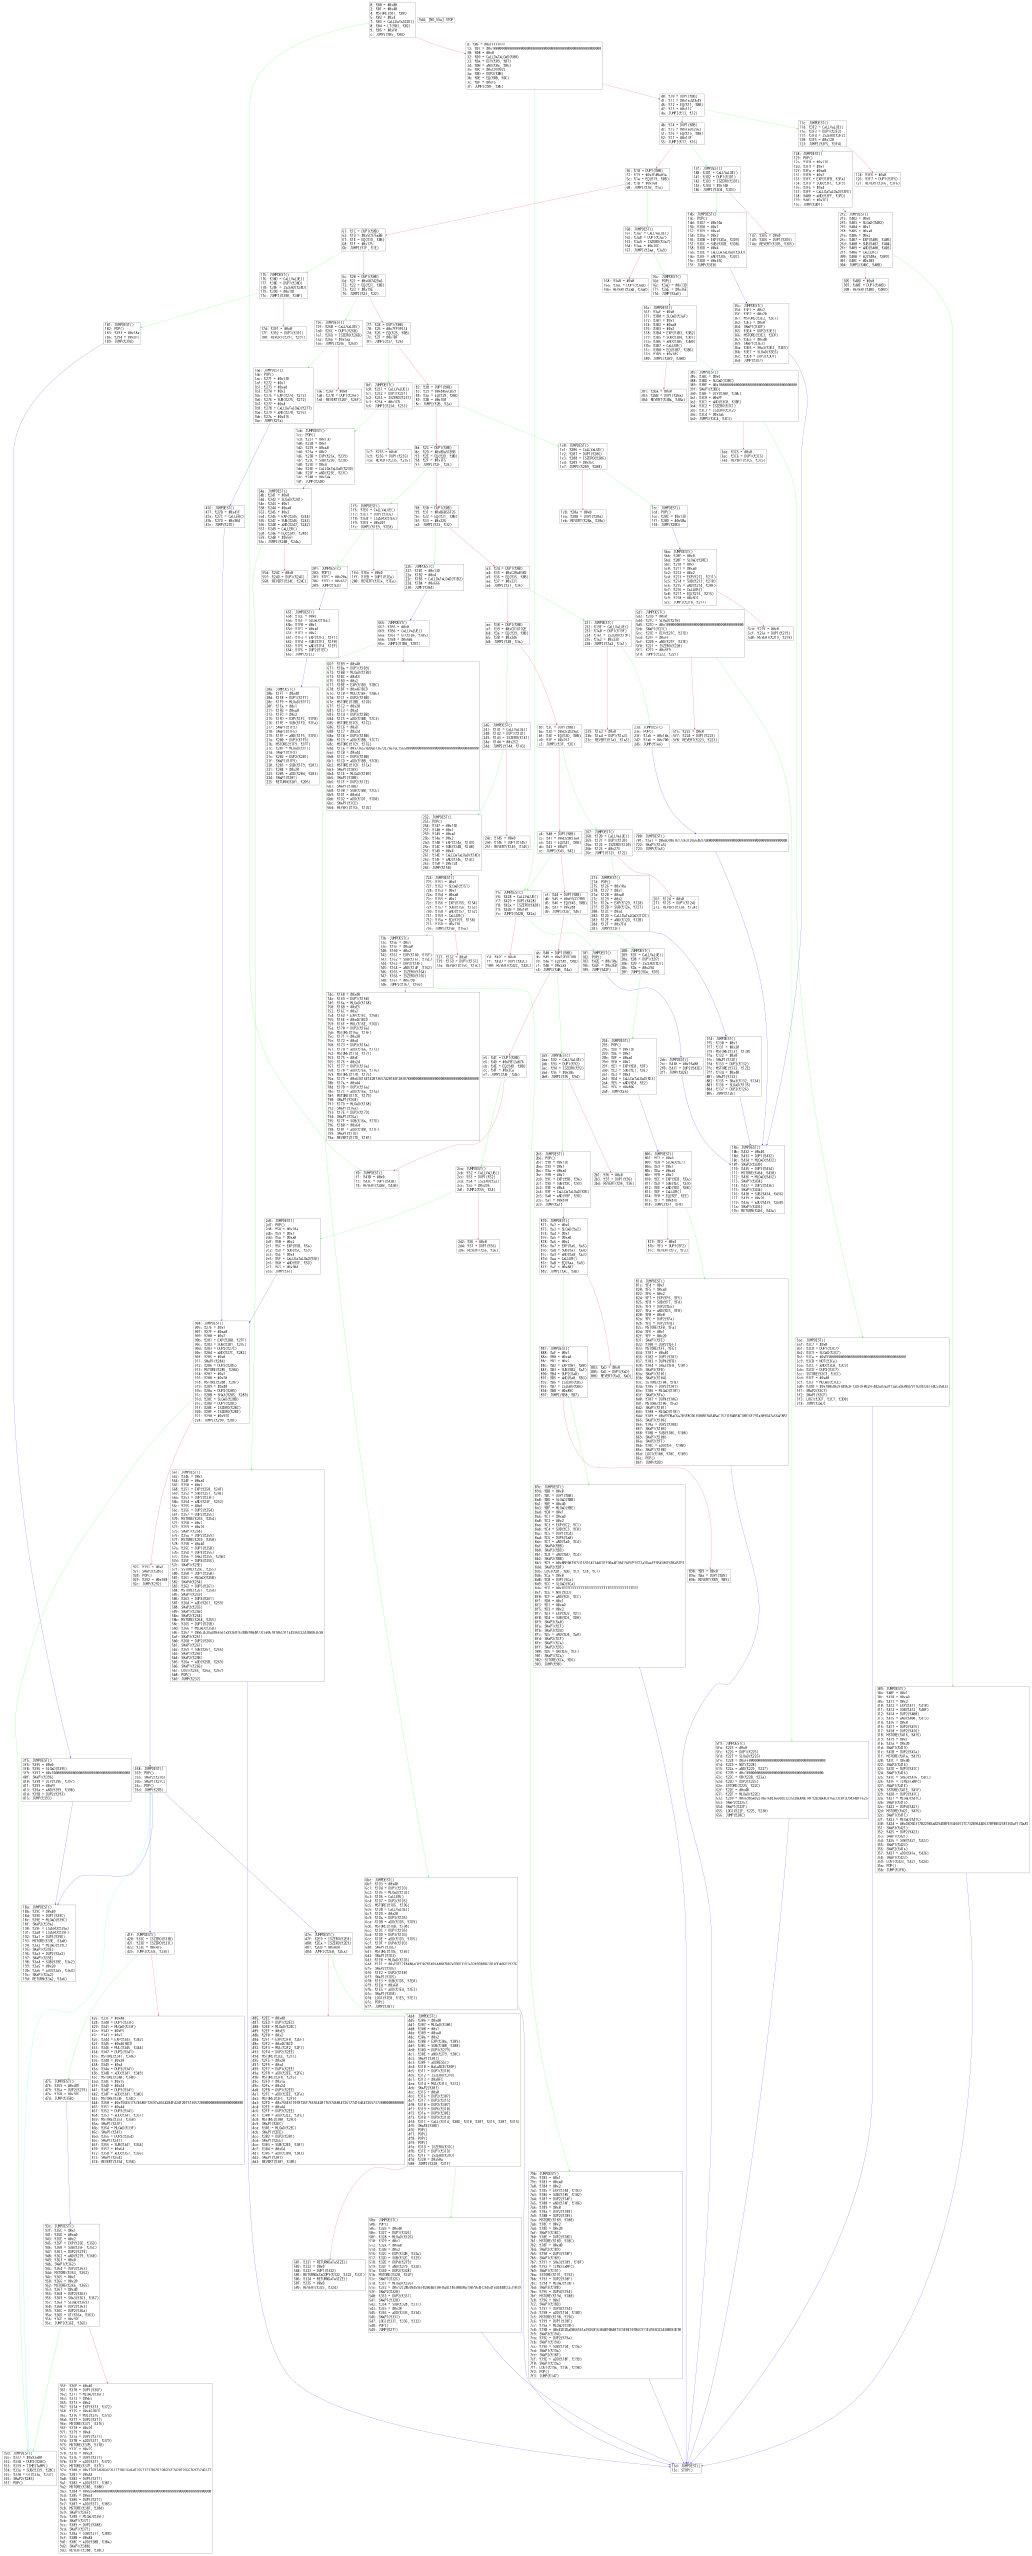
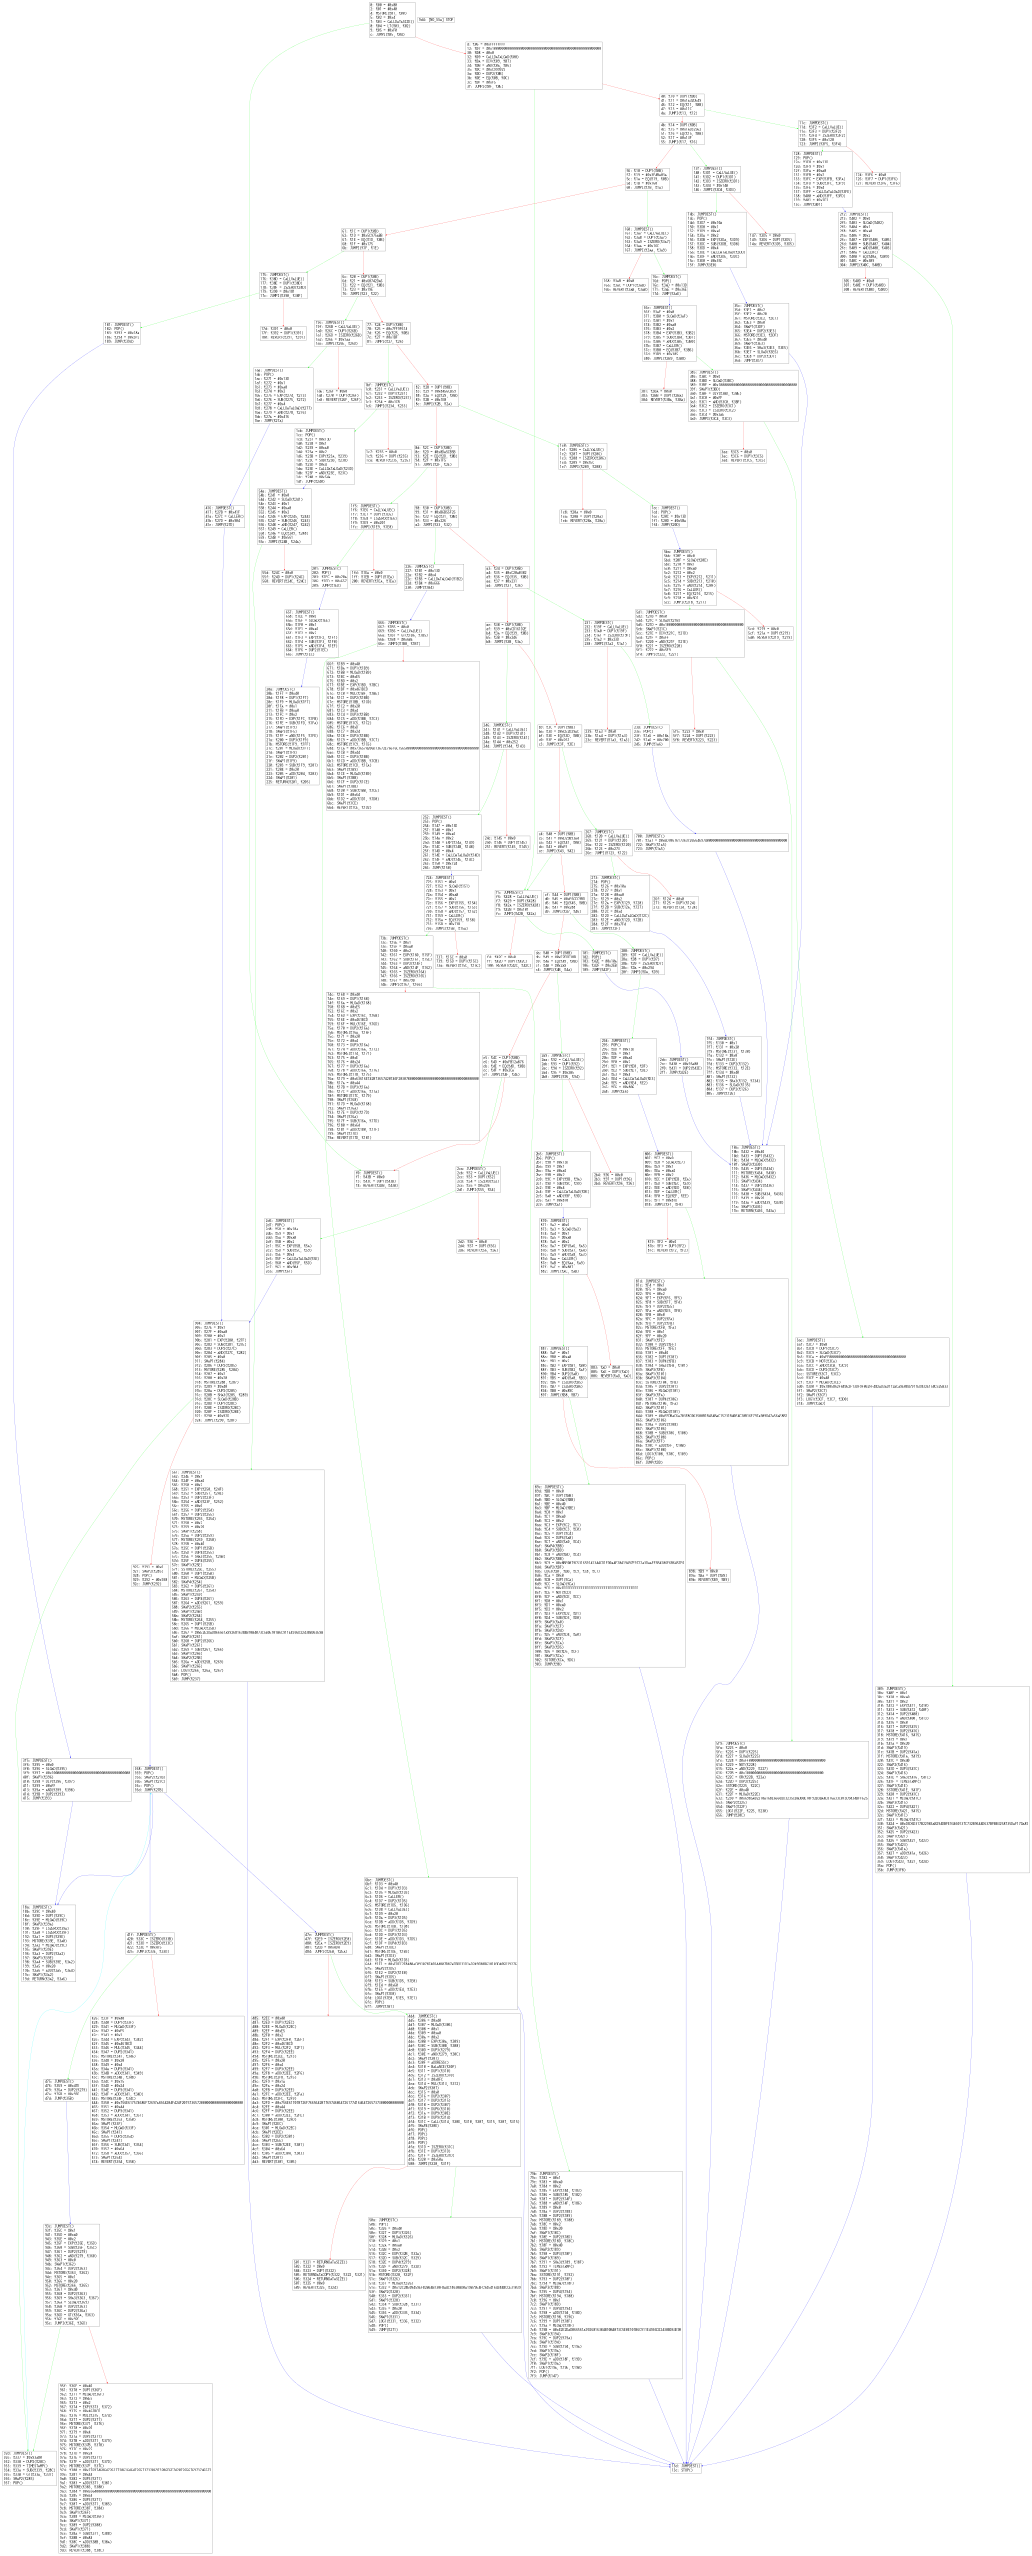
(614, 1180) -> (614, 1180)
